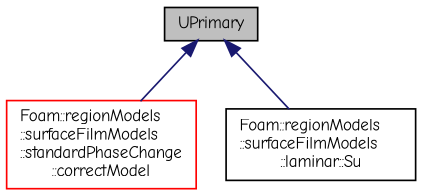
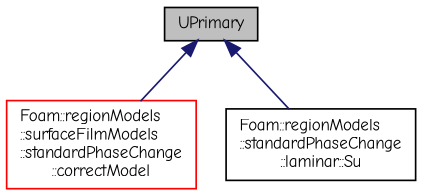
(321, 145) -> (321, 145)
